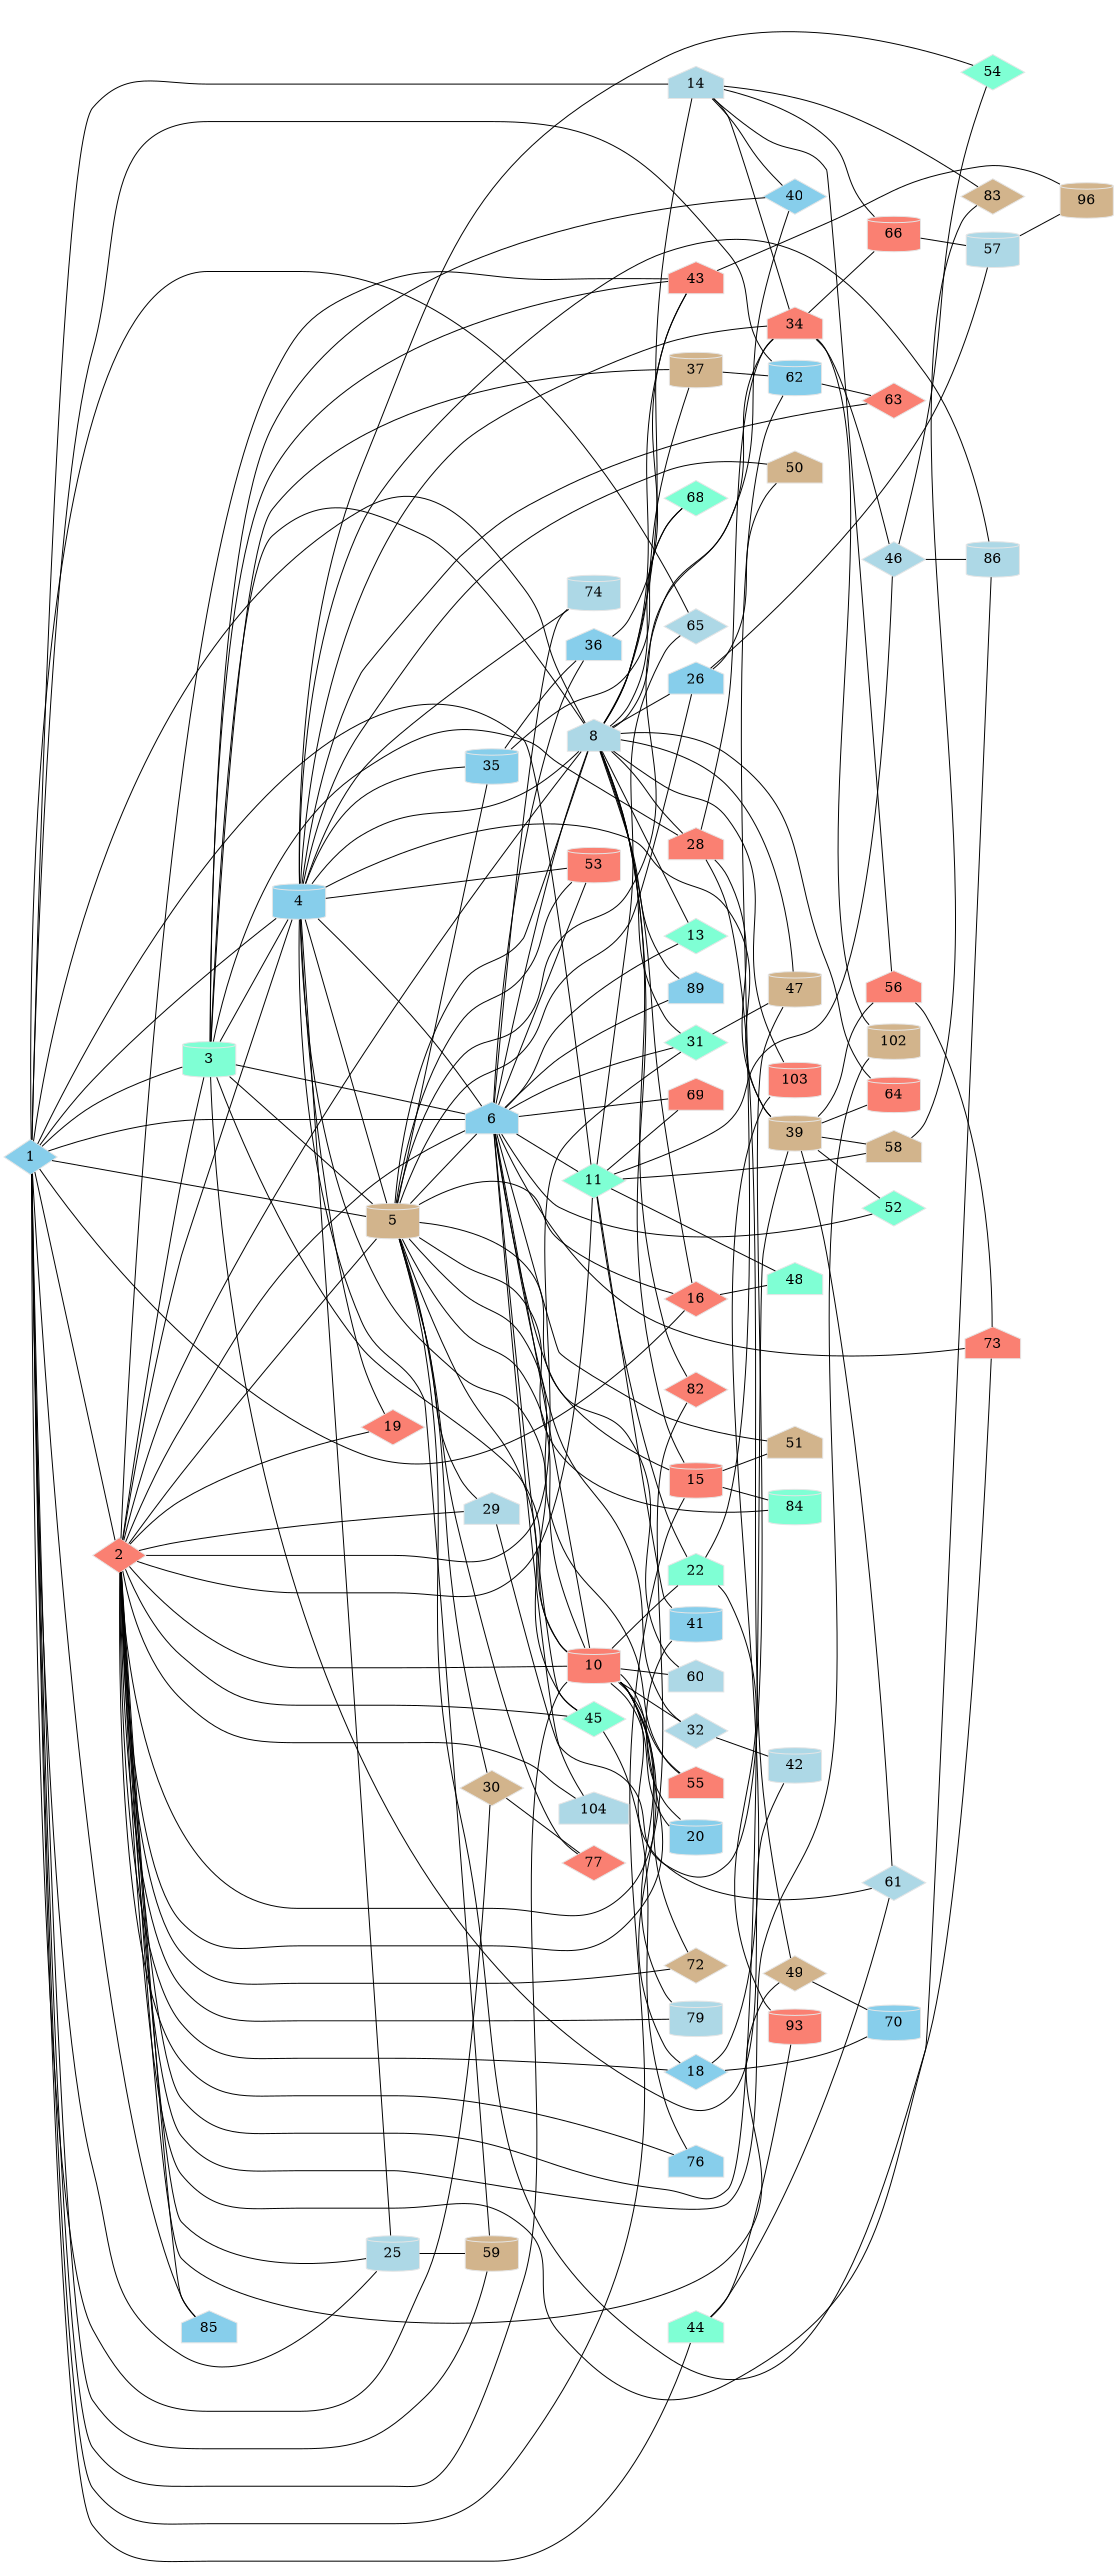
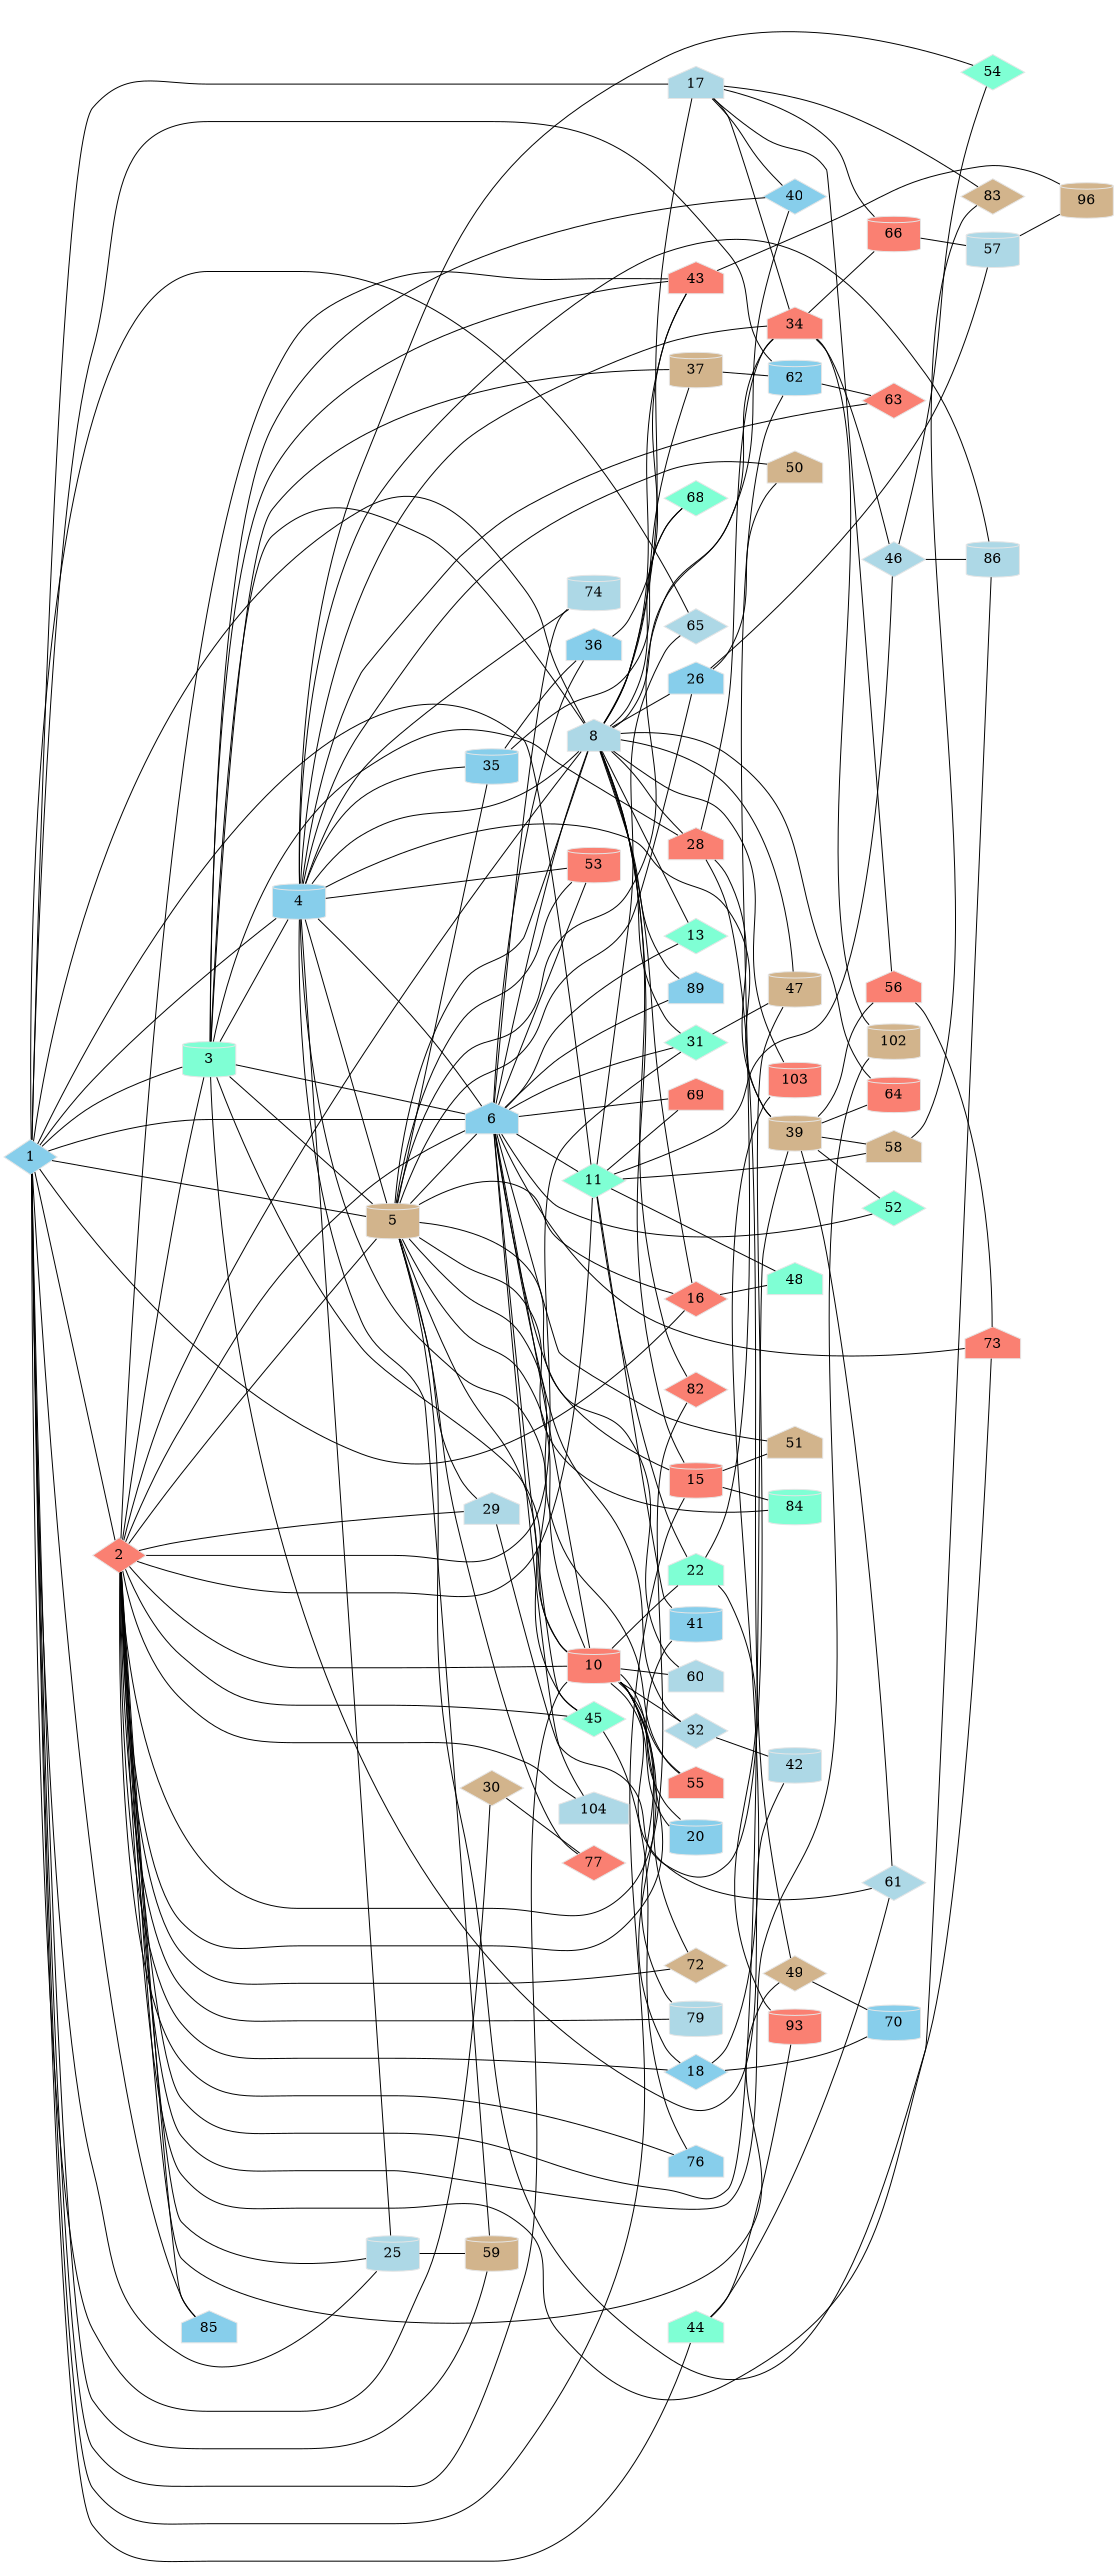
(696, 84) -> (696, 84)
(191, 1225) -> none
(393, 1427) -> none
(445, 1505) -> none
